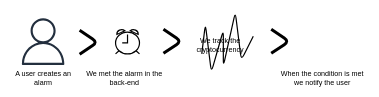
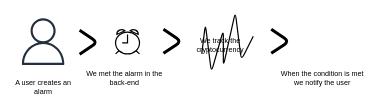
(43, 78) -> (43, 87)
